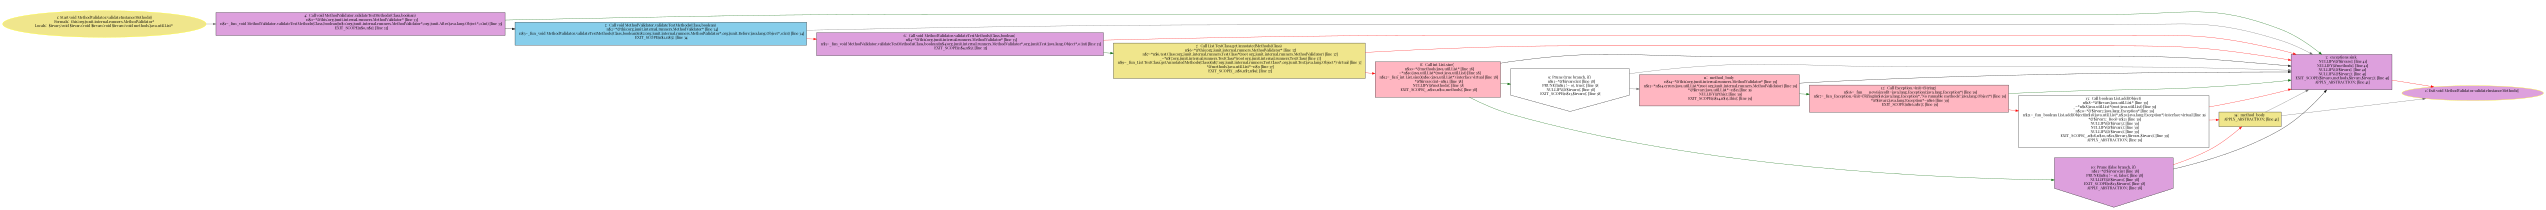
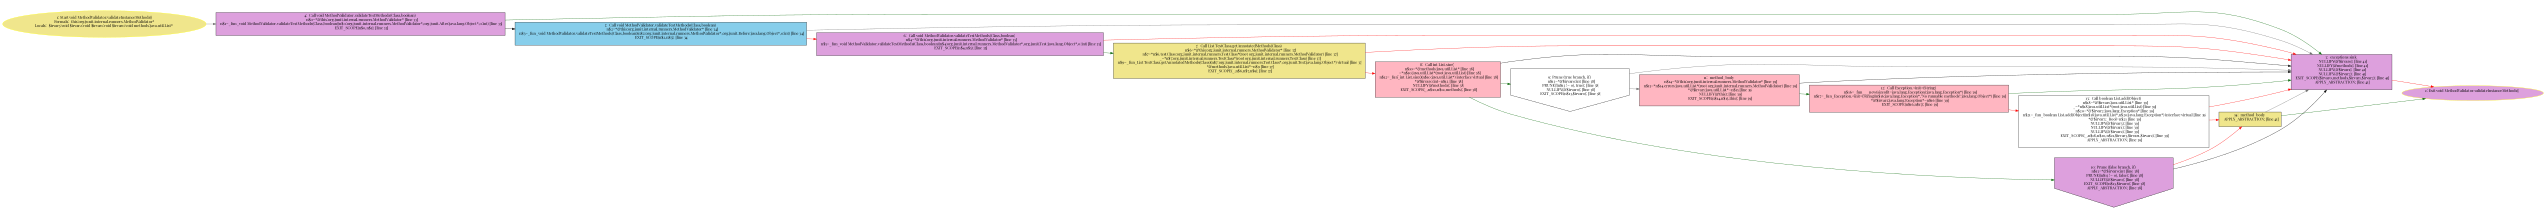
(2352, 107) -> (2352, 107)
